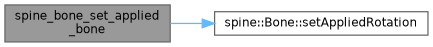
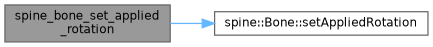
(88, 23) -> (88, 23)
